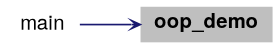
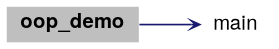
(106, 25) -> (165, 25)
